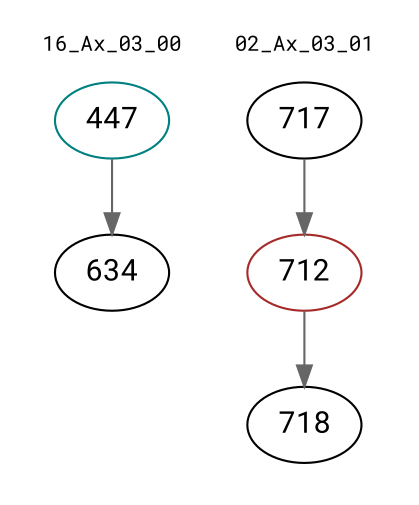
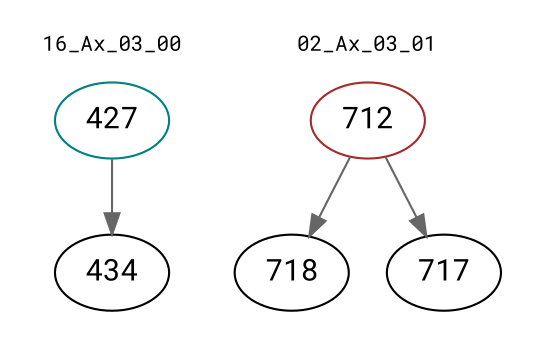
(112, 120) -> (112, 120)
(304, 186) -> (401, 187)
(112, 273) -> (112, 273)
